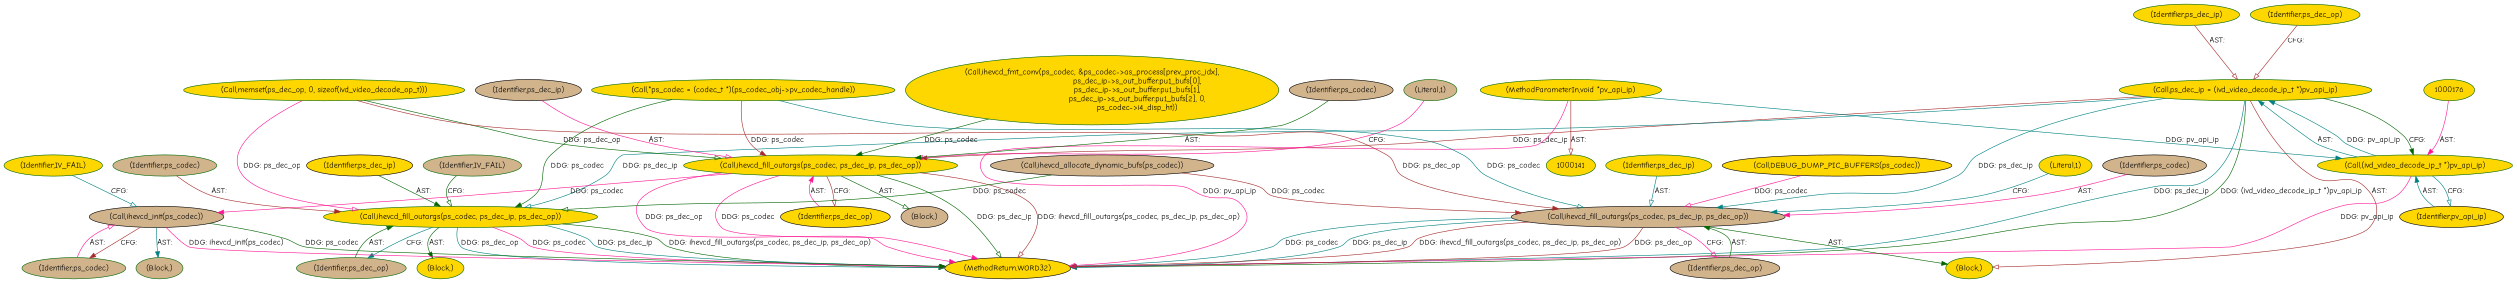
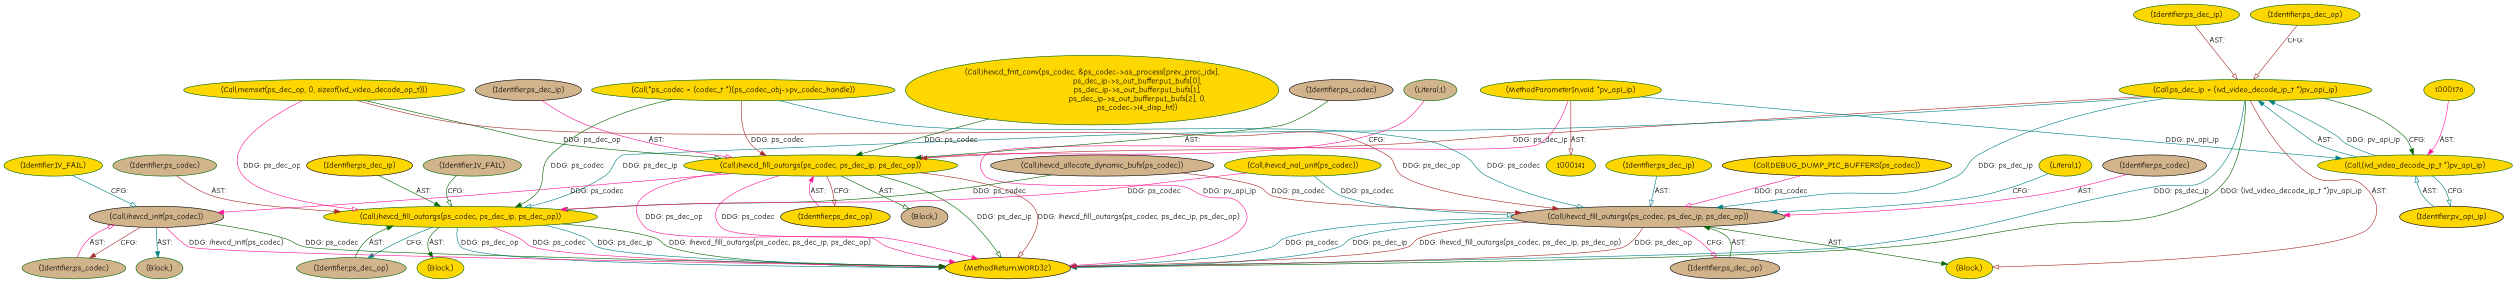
none -> (1303, 166)
(2423, 196) -> (2423, 196)
(1855, 254) -> none
